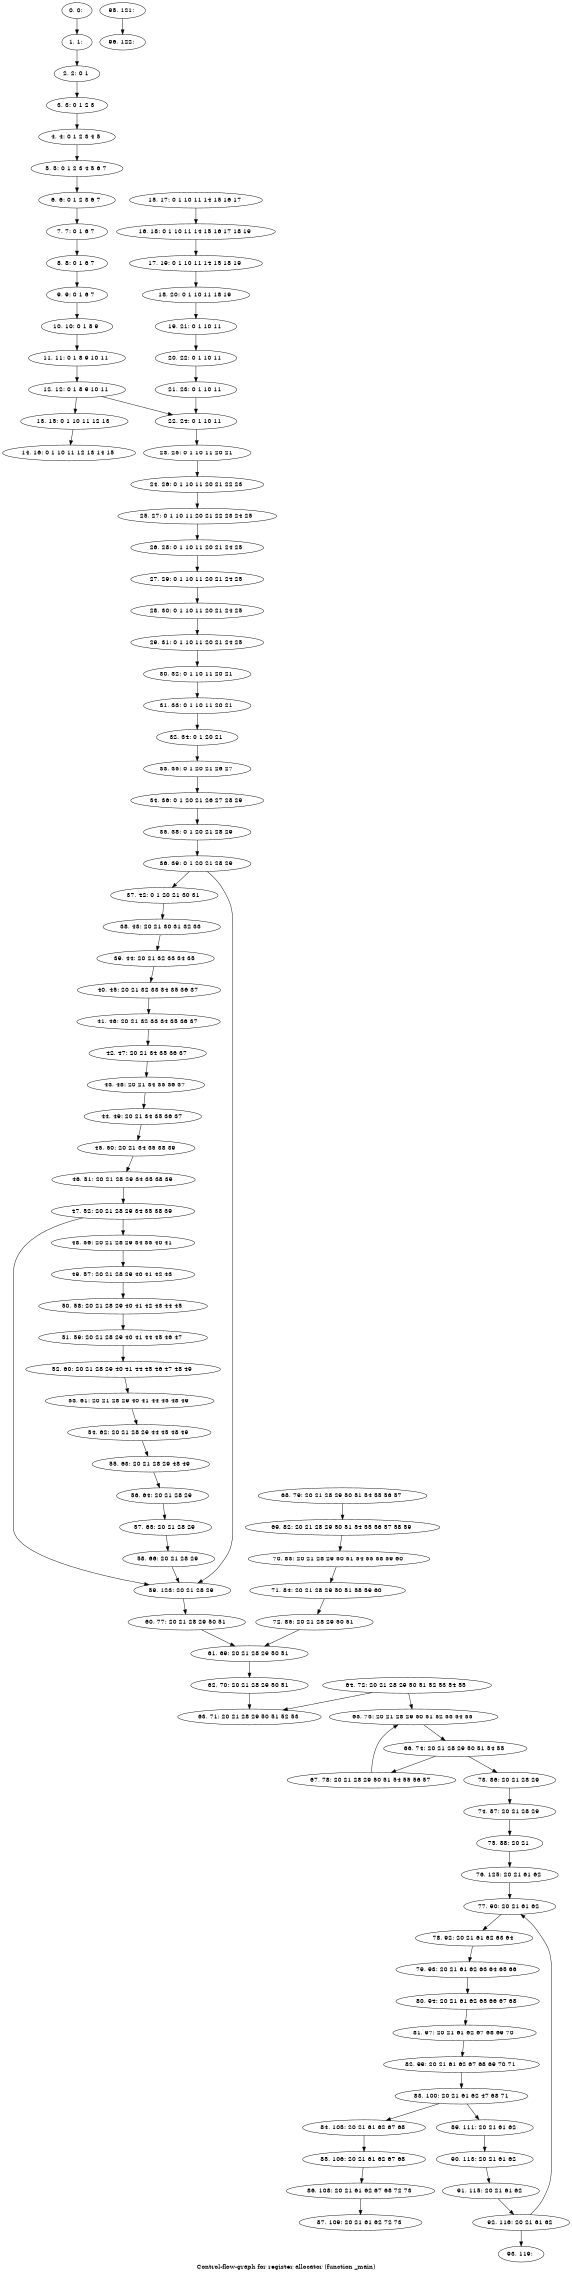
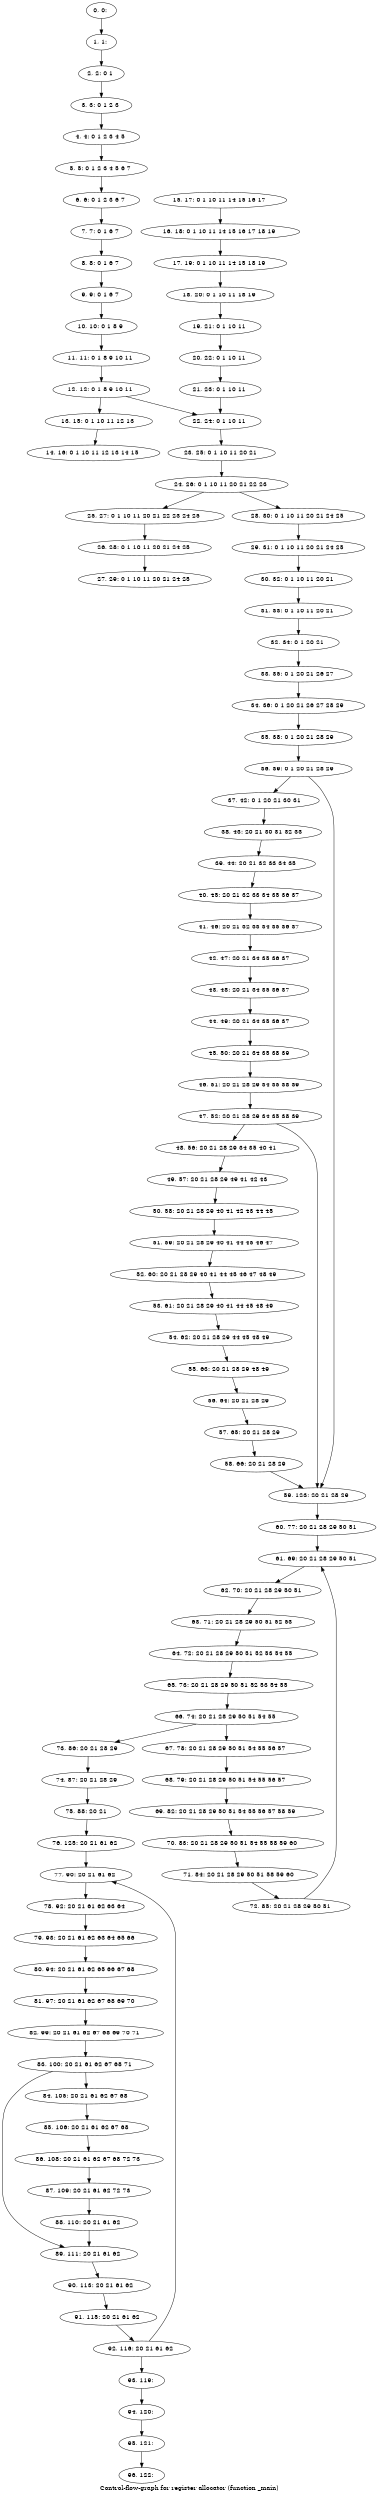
(197, 593) -> (258, 500)
(123, 1275) -> (217, 1180)
(330, 1701) -> (239, 1636)
(377, 1746) -> (226, 1762)
(461, 2096) -> (86, 2065)
none -> (89, 2223)
none -> (142, 2412)
